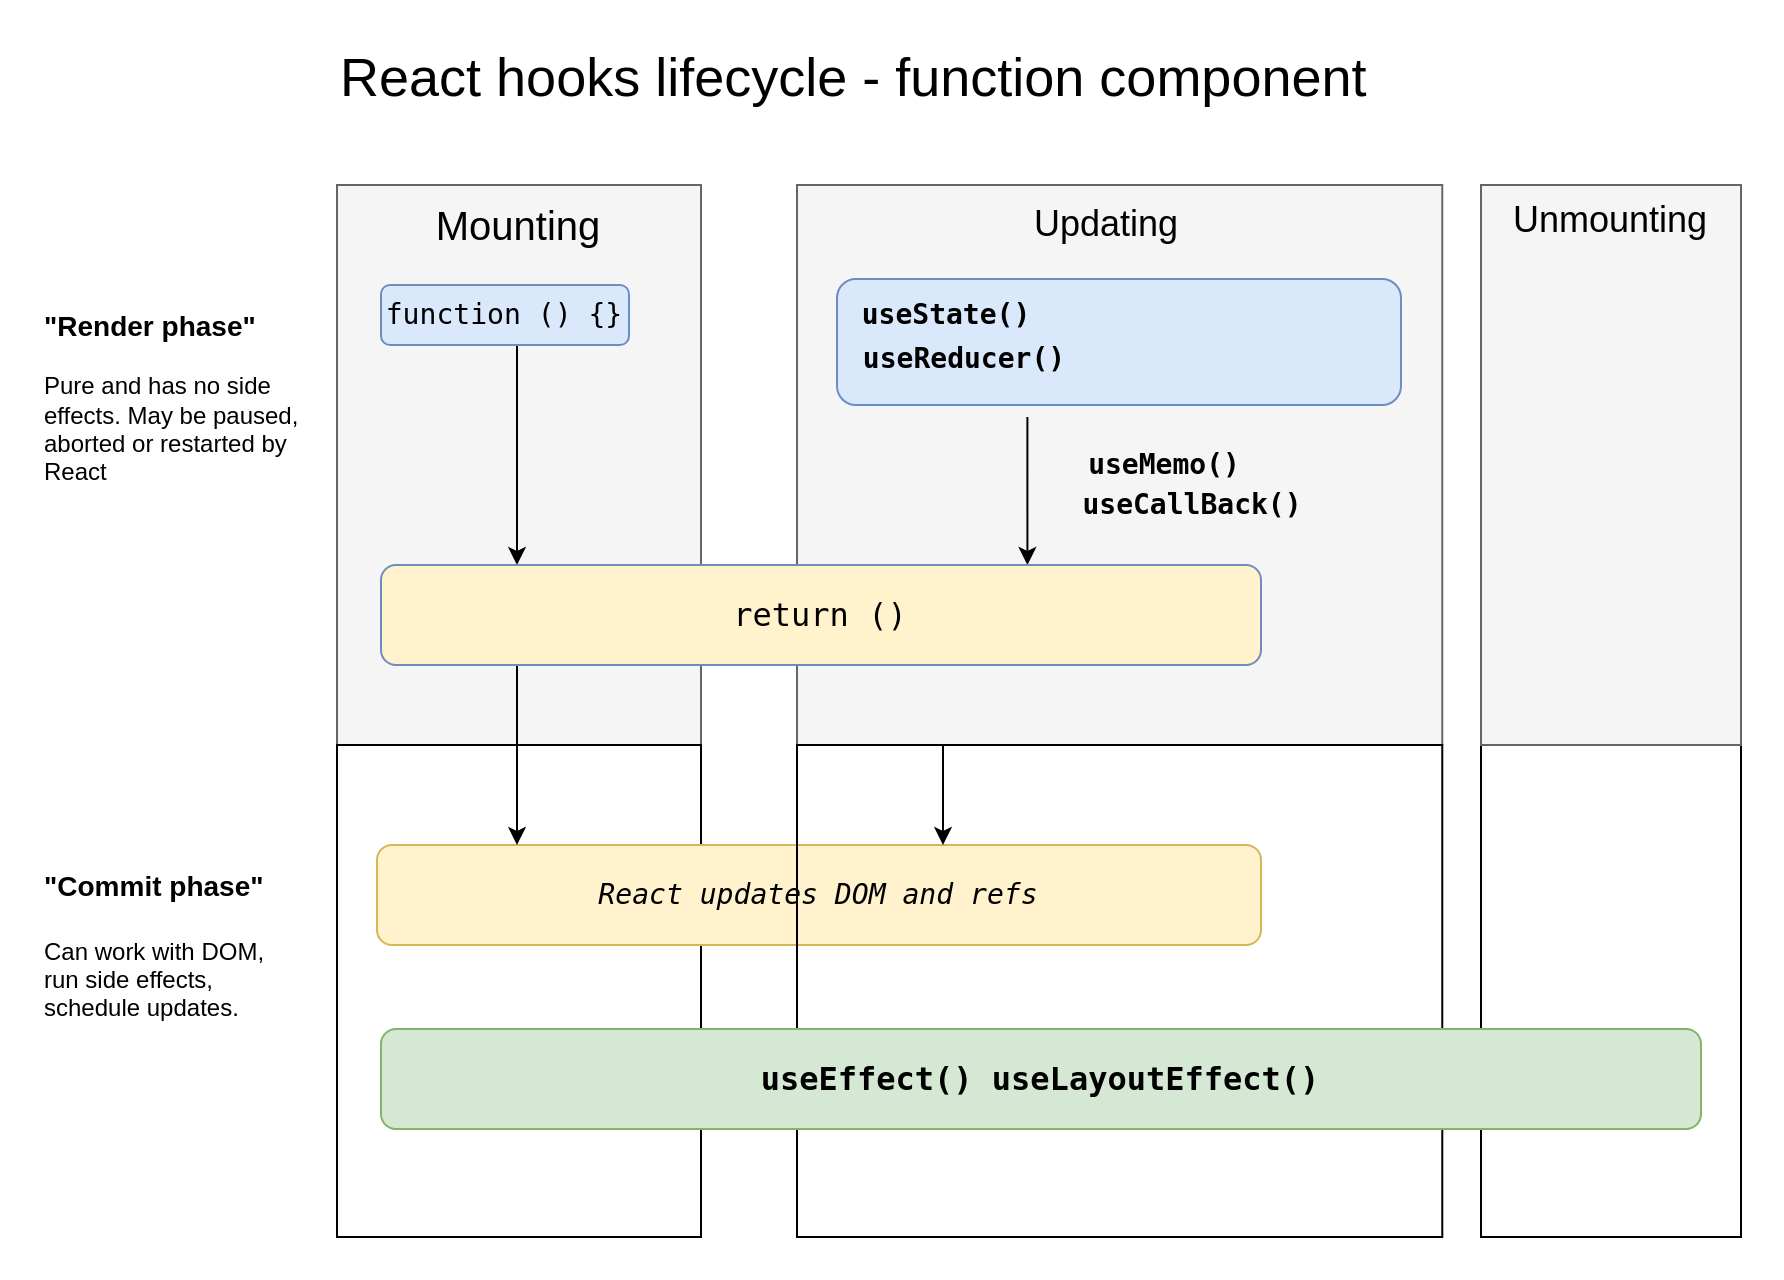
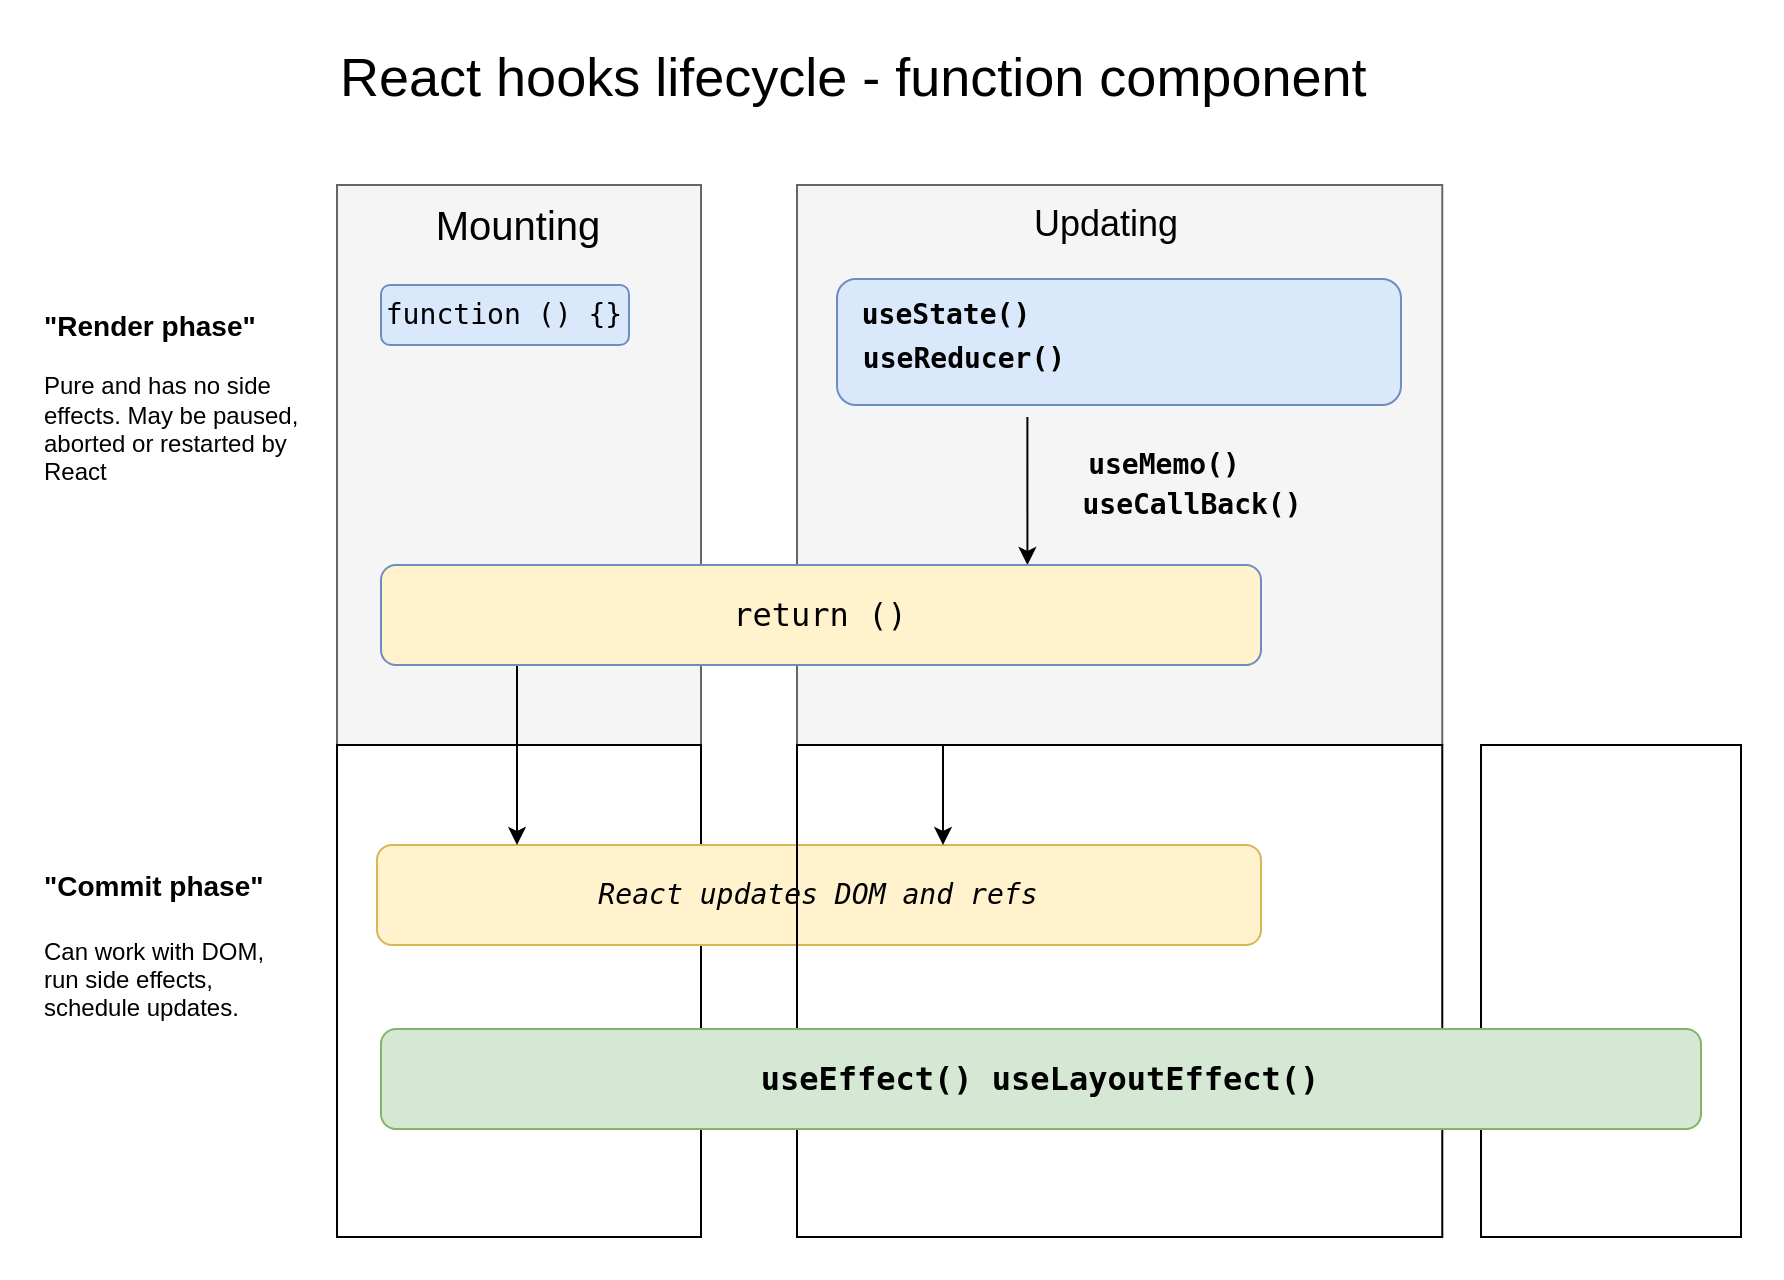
(517, 448) -> none
(1611, 465) -> none
